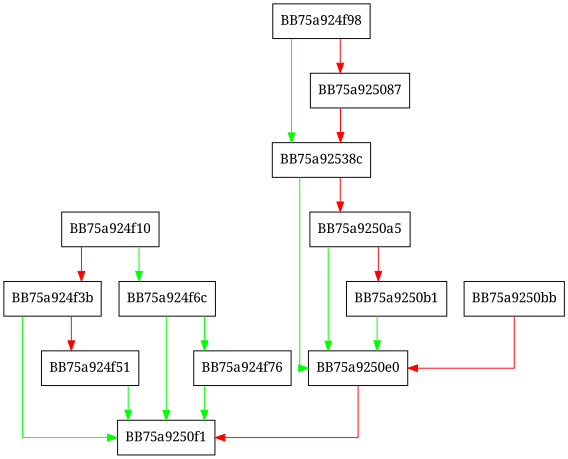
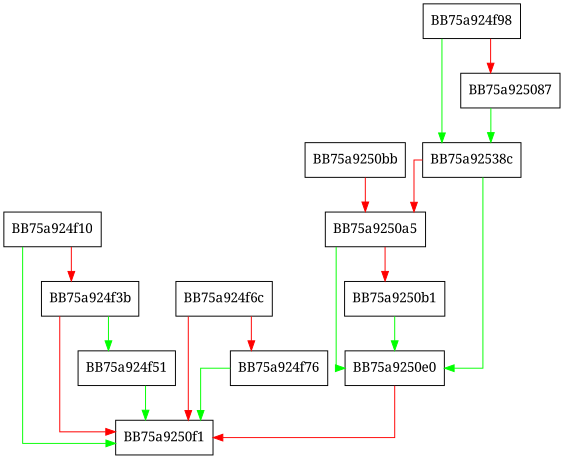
(340, 120) -> (491, 120)
(139, 259) -> (23, 387)
(71, 329) -> (108, 329)
(205, 329) -> (251, 329)
(166, 363) -> (188, 363)
(492, 368) -> (365, 190)
(23, 419) -> (60, 397)
